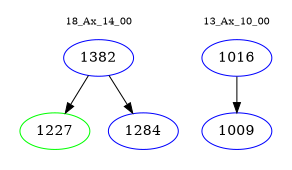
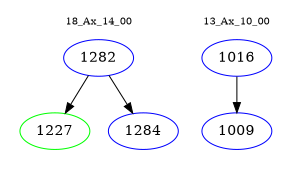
(99, 58) -> (99, 58)
